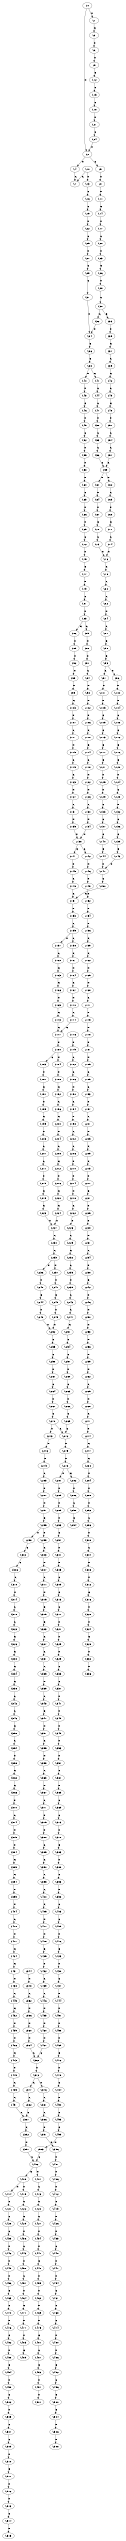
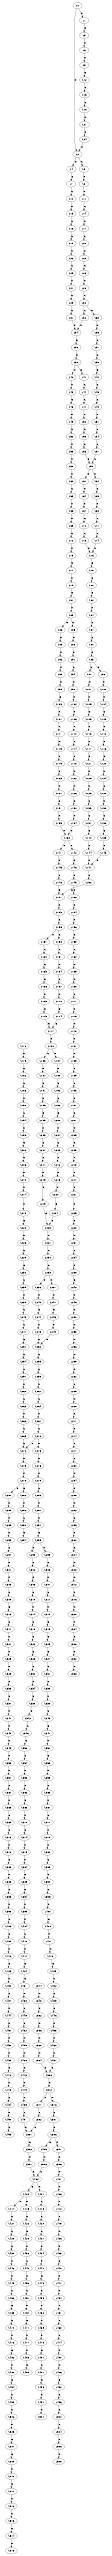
(82, 176) -> (71, 191)
(56, 1220) -> (52, 1220)
(59, 2126) -> (49, 2141)
